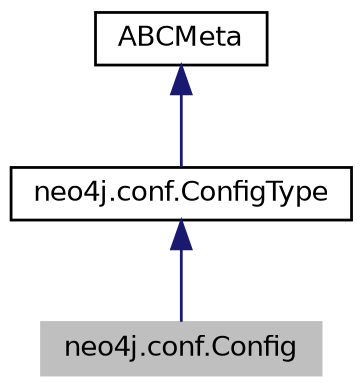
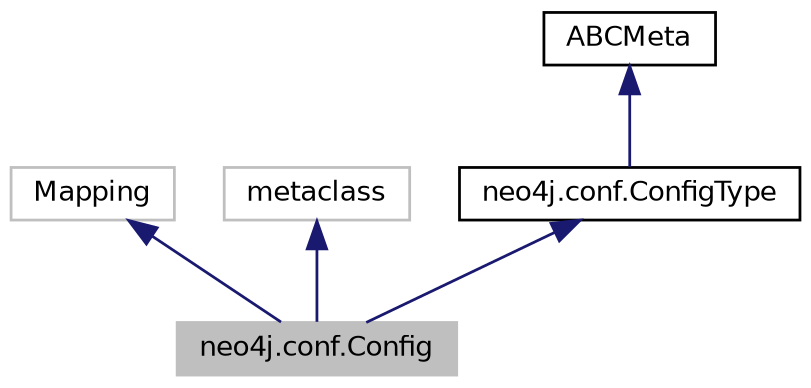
none -> (93, 194)
none -> (317, 194)
